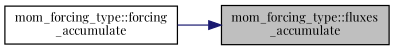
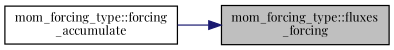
(305, 25) -> (305, 25)
